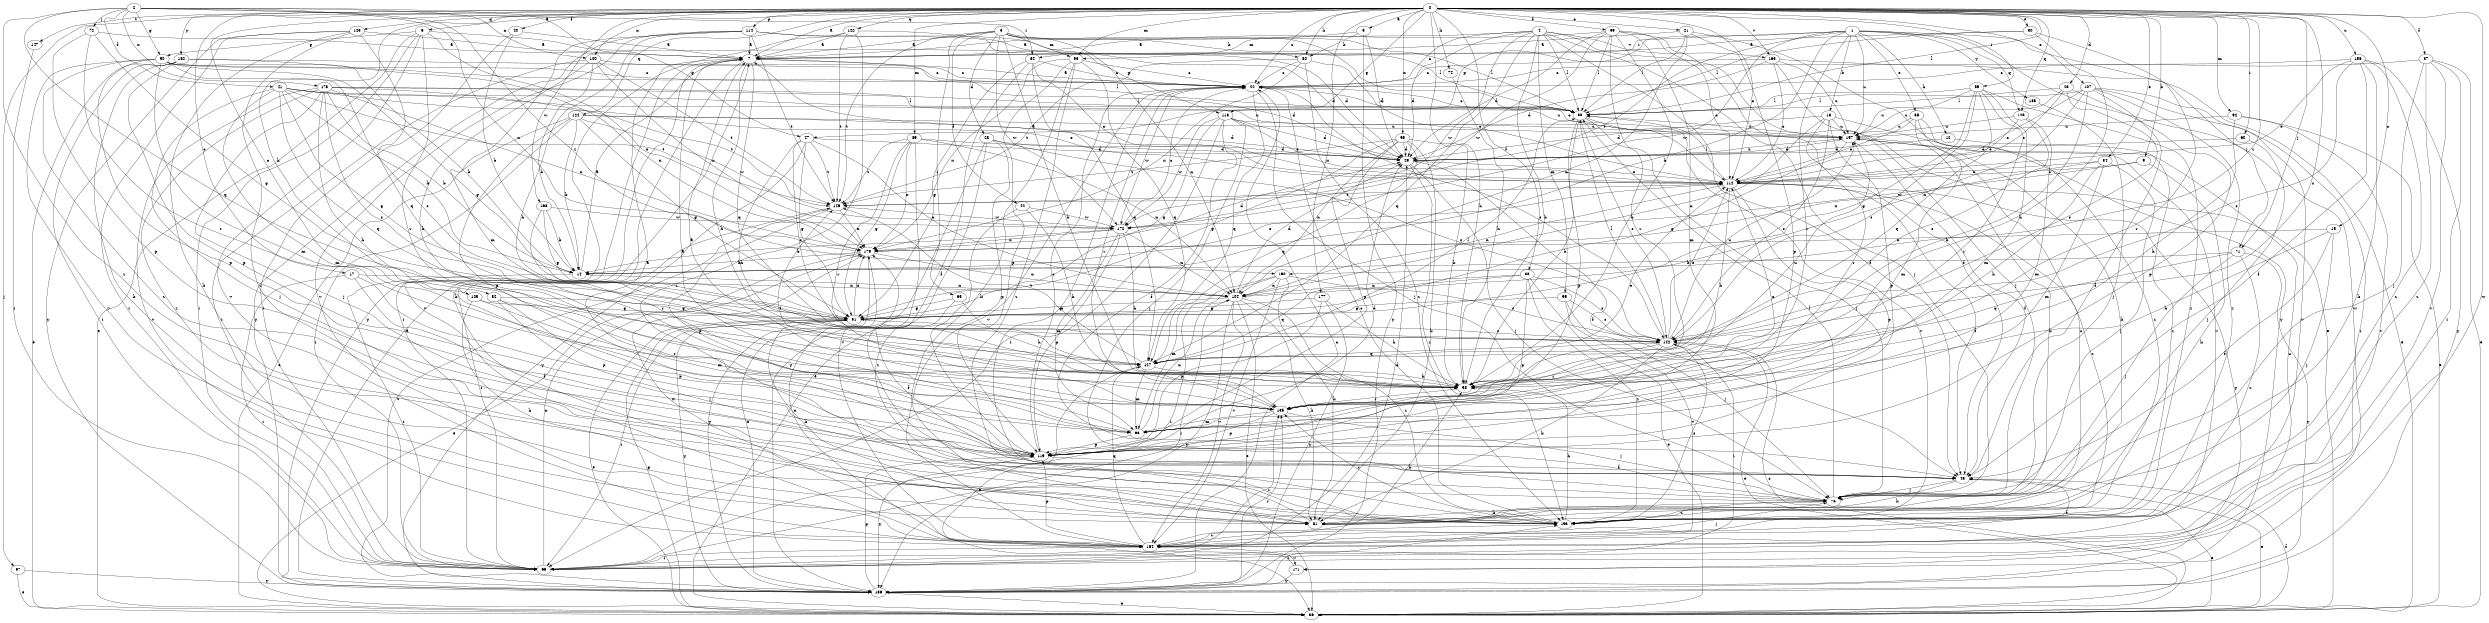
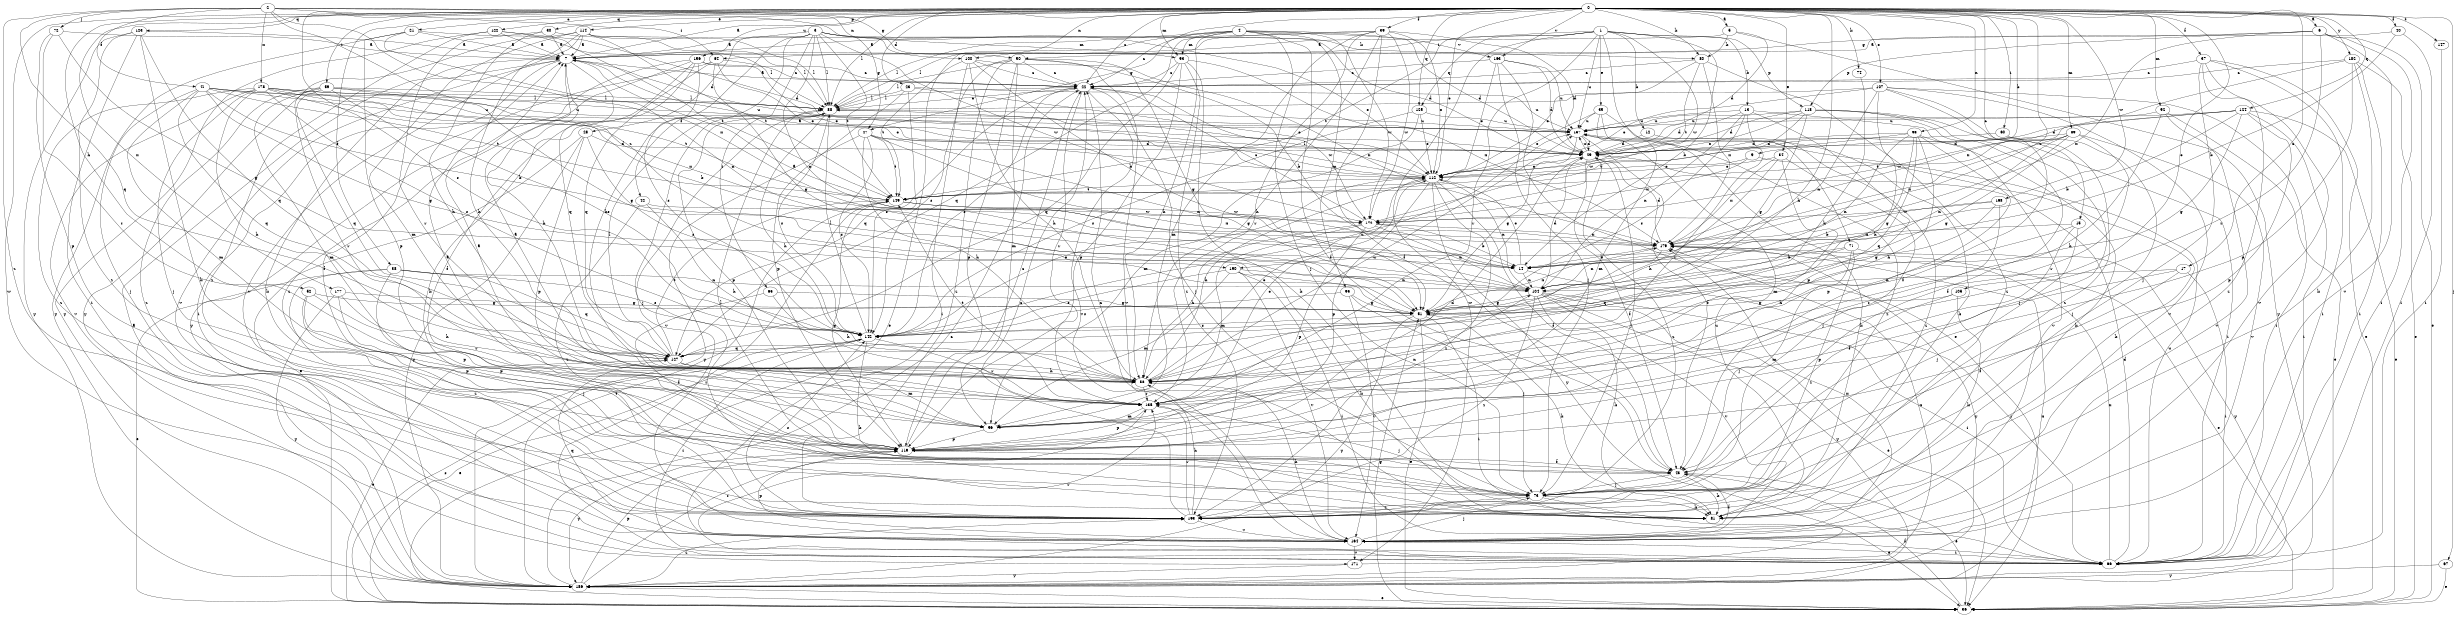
(1991, 12) -> none
(2032, 101) -> none
